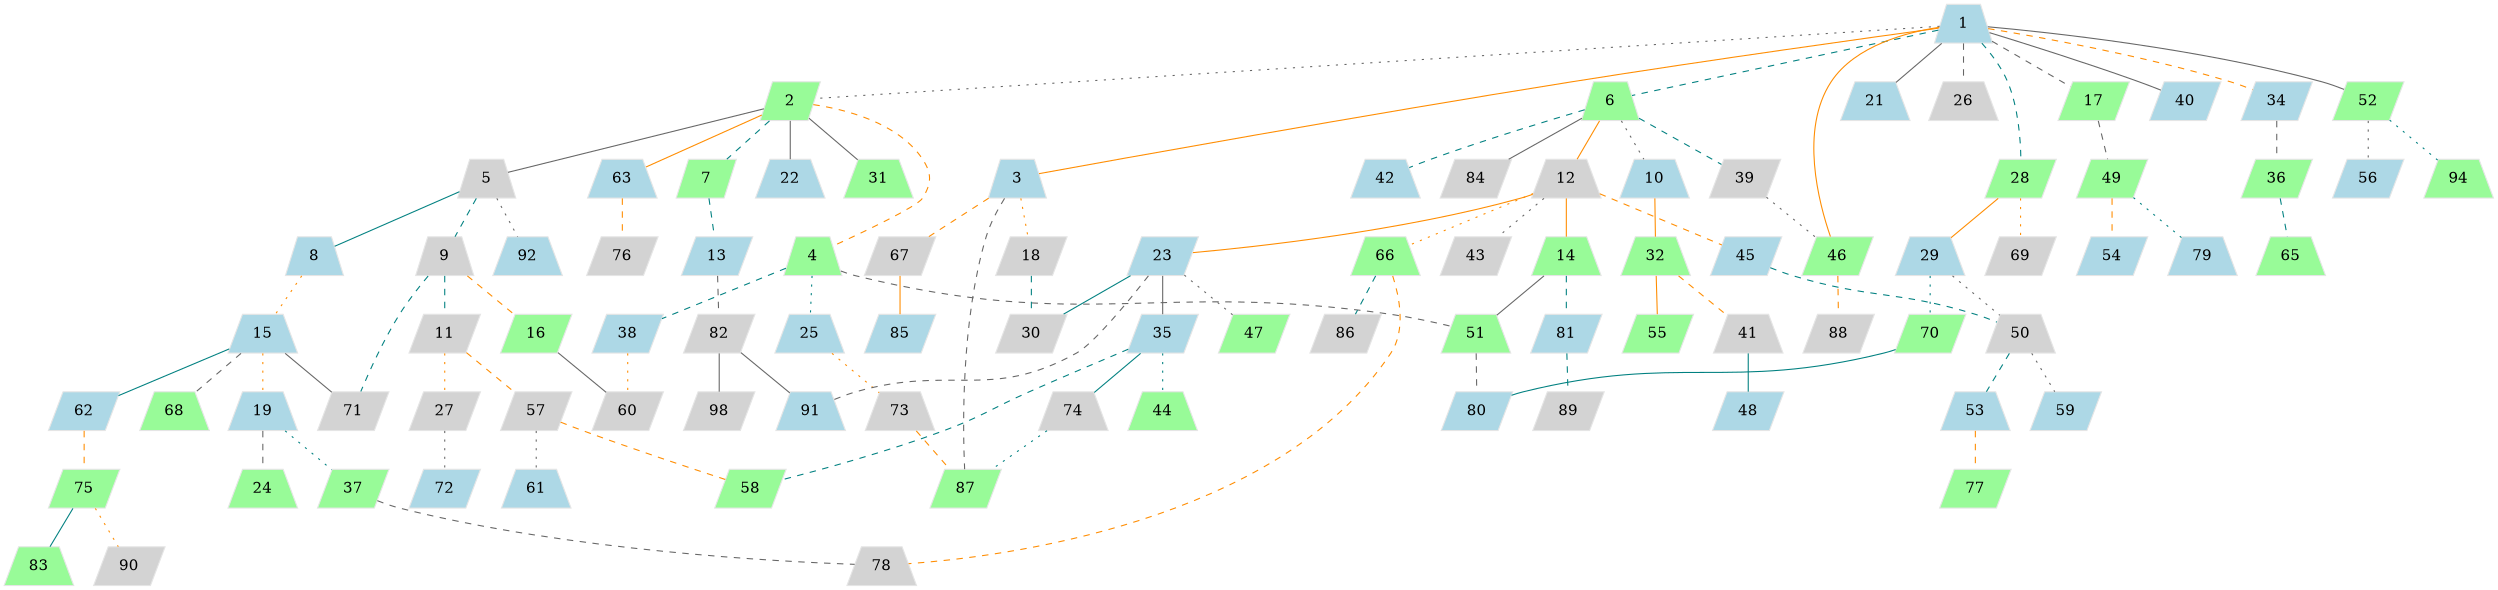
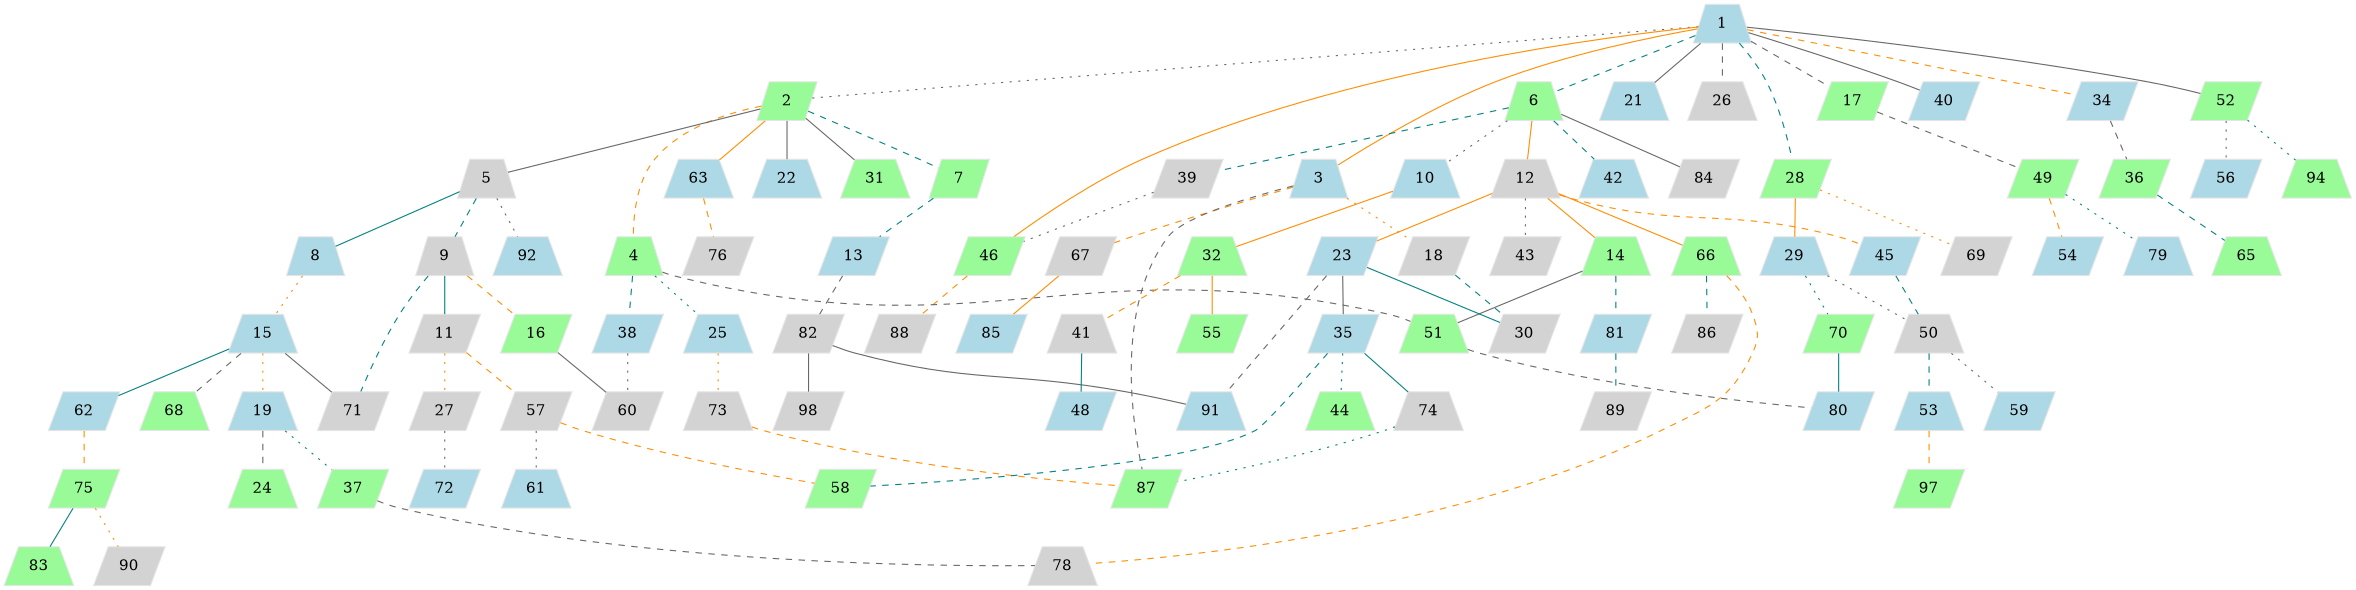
(1471, 219) -> (1621, 219)
(445, 295) -> (445, 295)
(1254, 334) -> none
(628, 373) -> (628, 373)
(1975, 489) -> (1929, 489)
